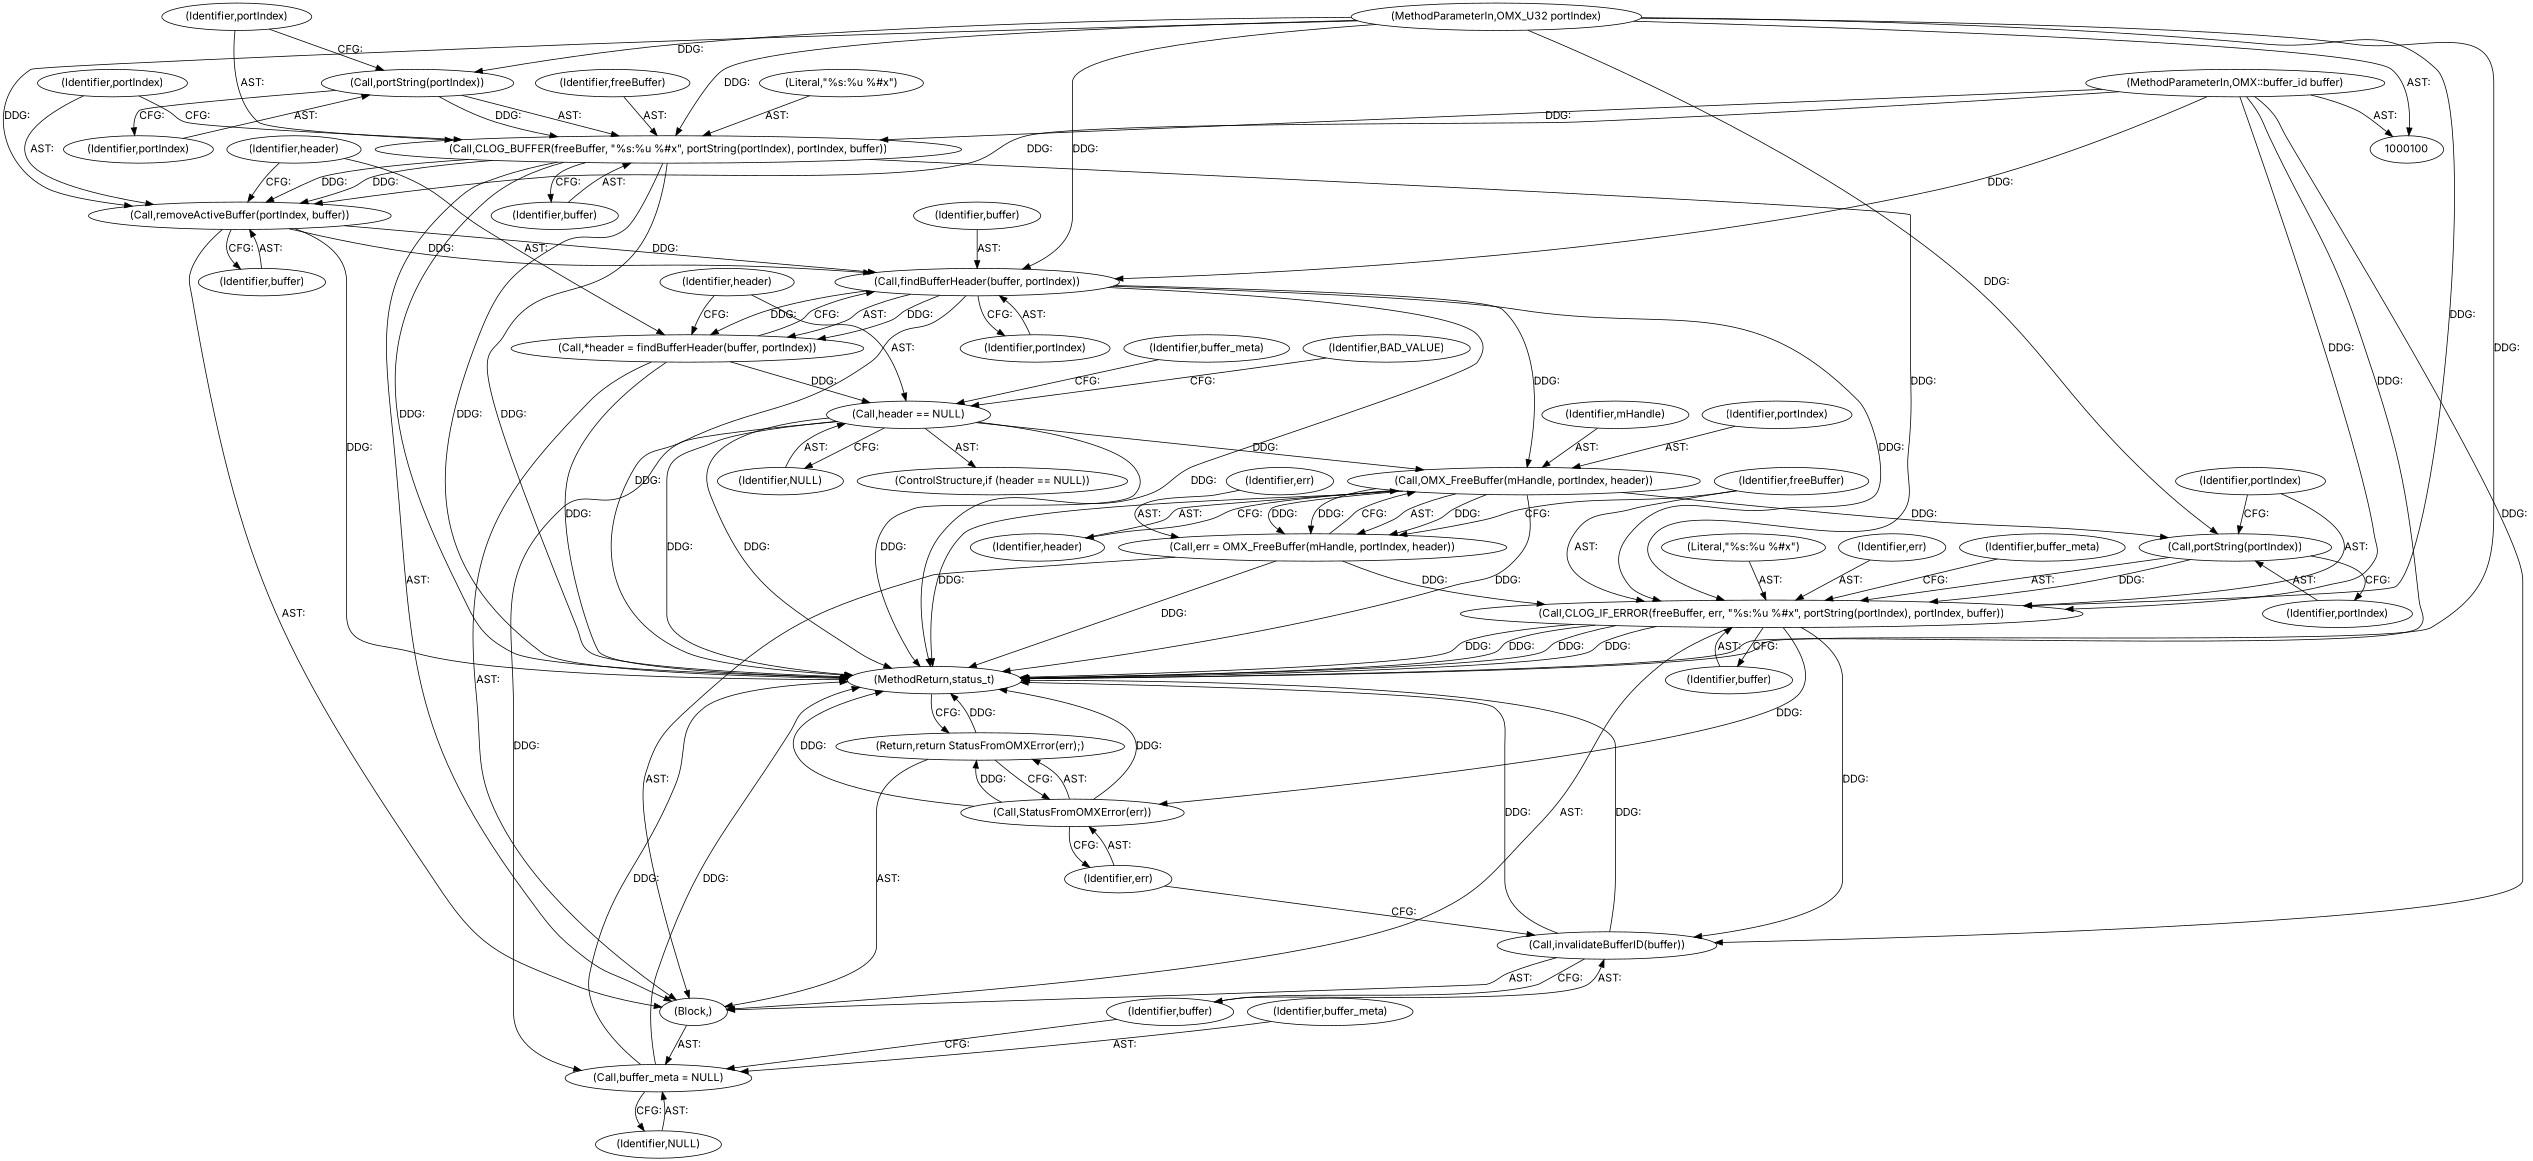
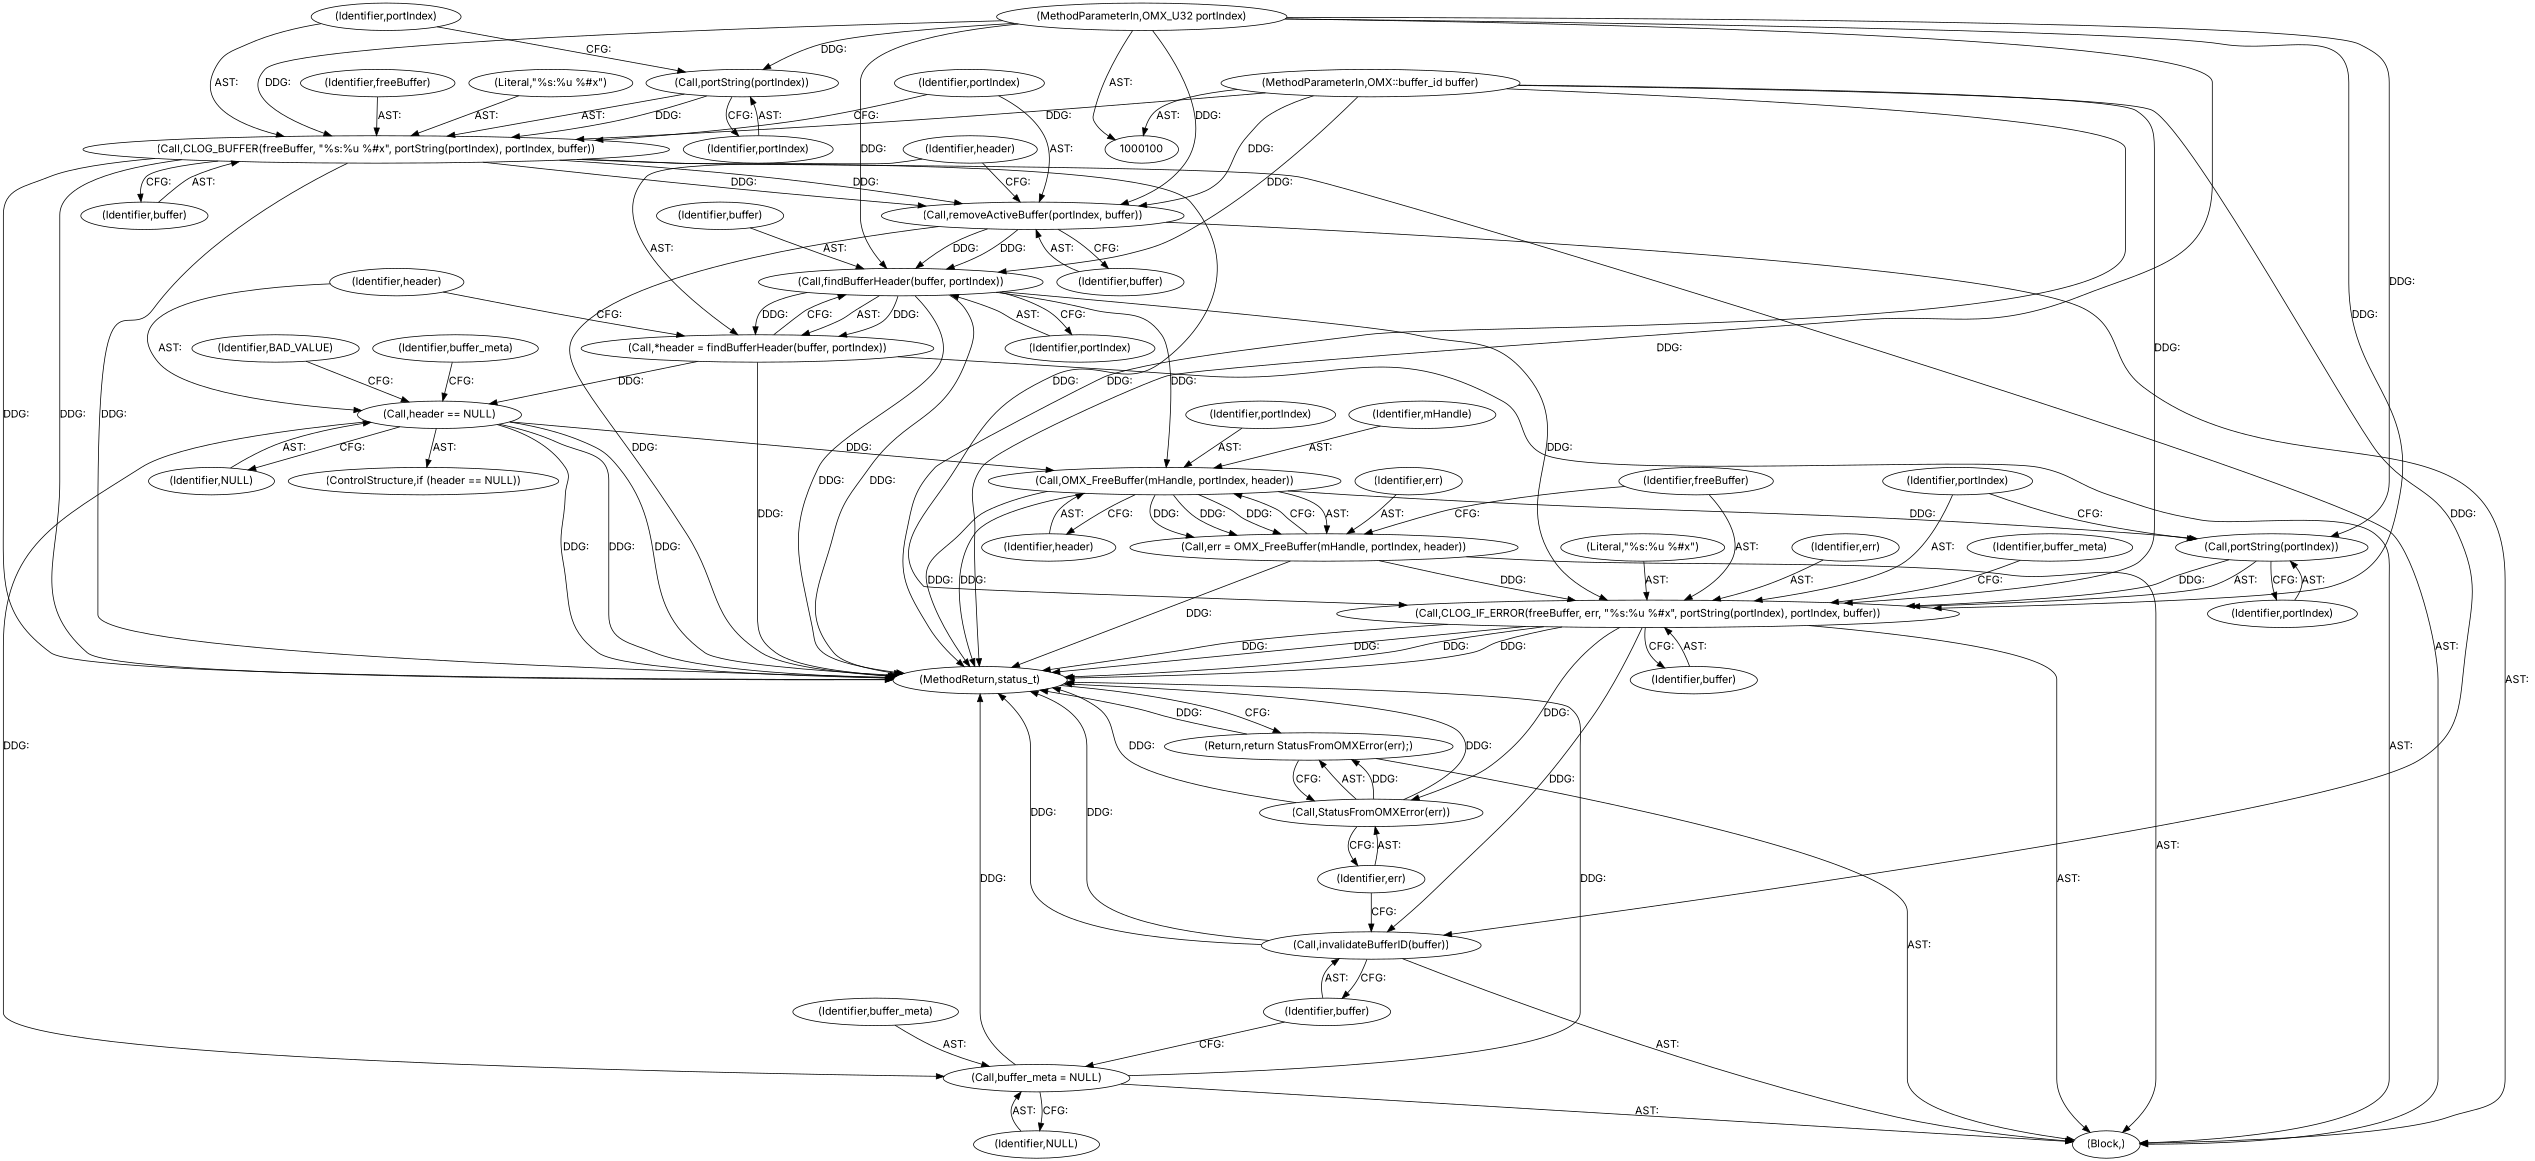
(678, 1041) -> (1593, 1113)
